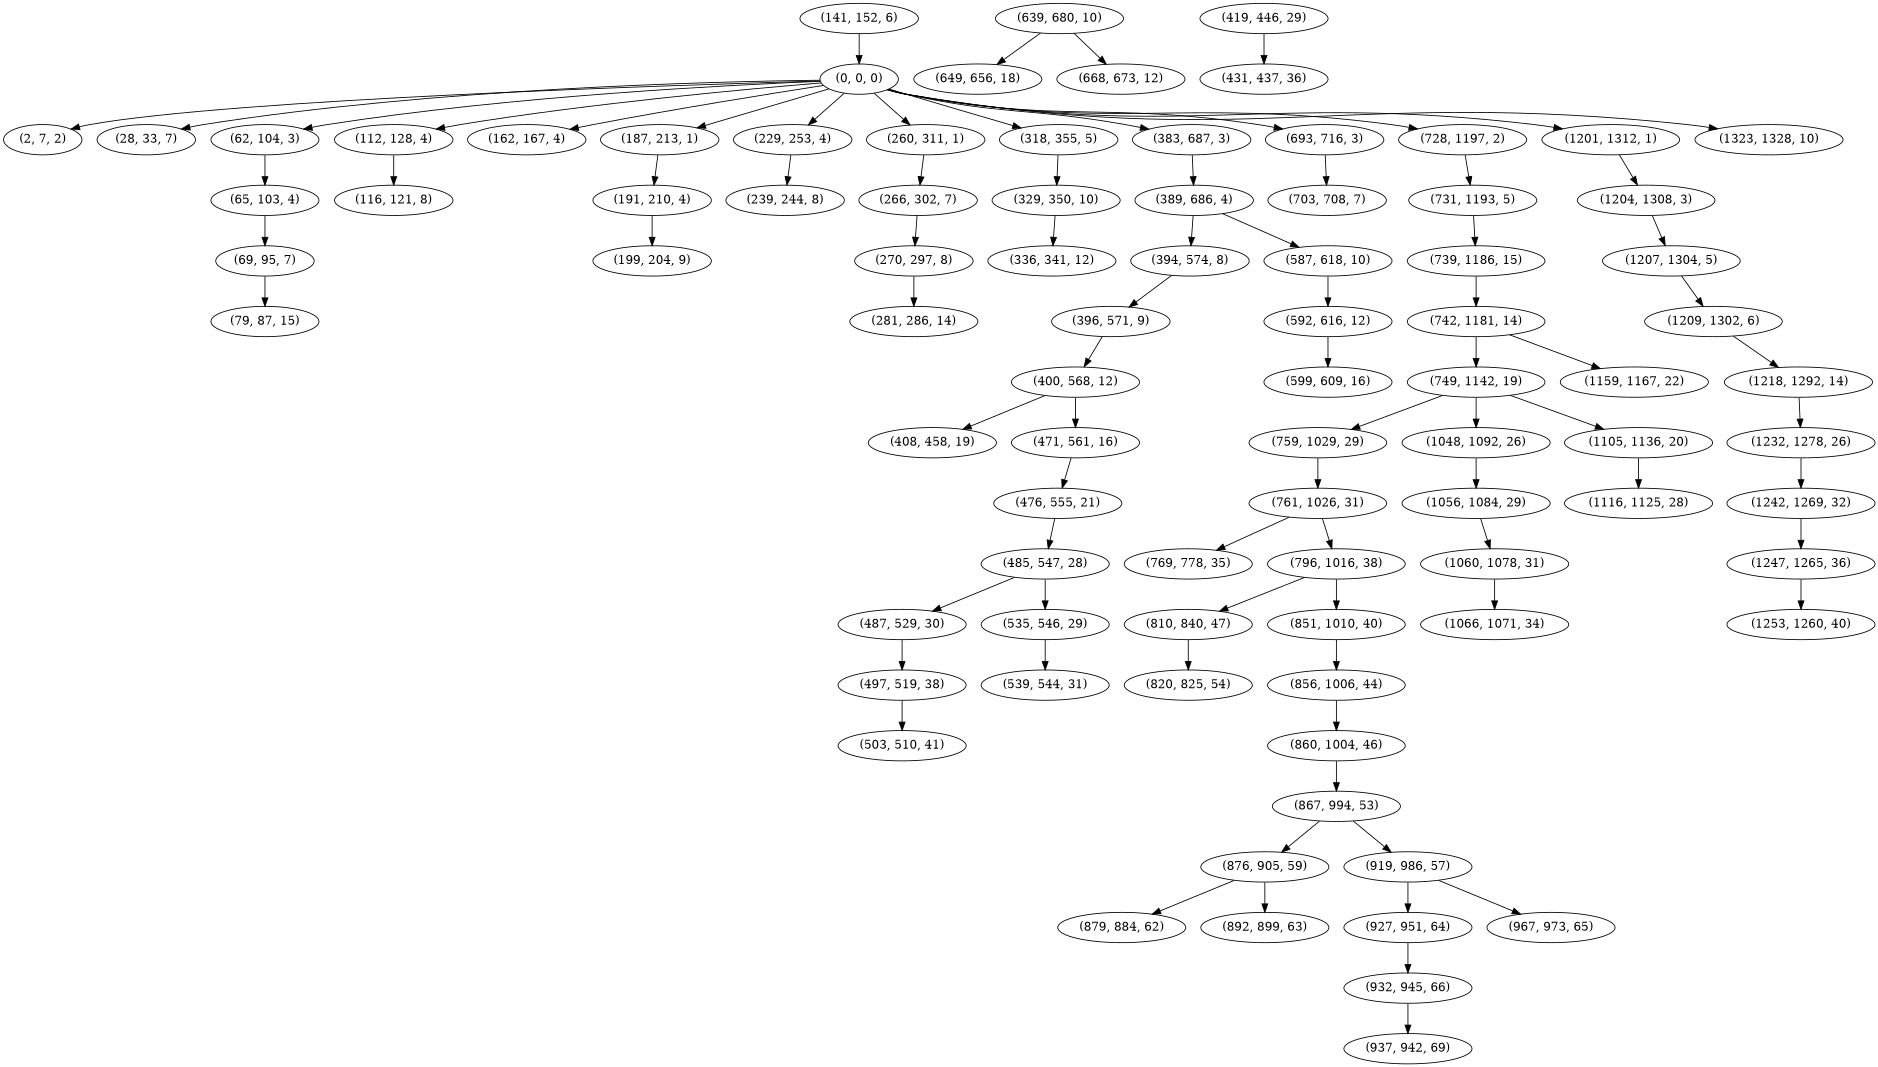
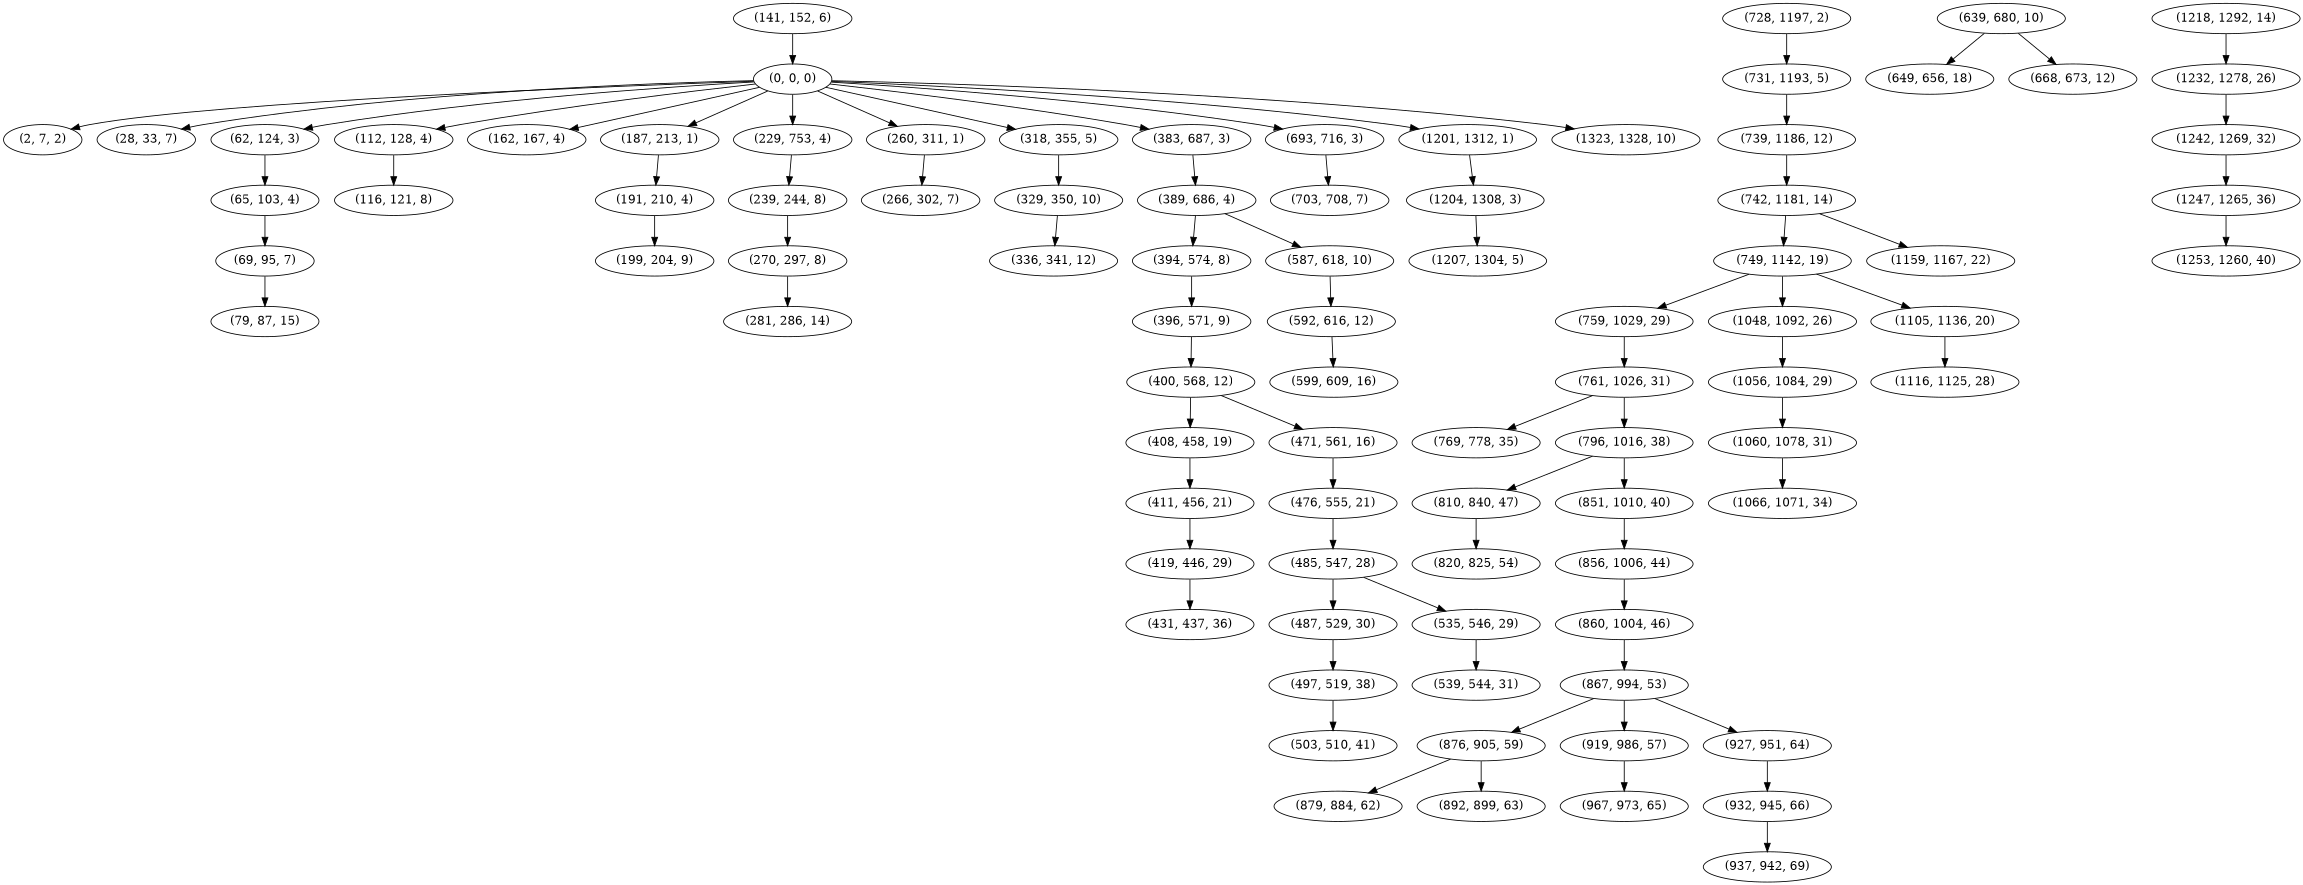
(1148, 113) -> none
(265, 140) -> (265, 140)
(793, 140) -> (793, 140)
(916, 226) -> (788, 226)
(1476, 261) -> (1787, 140)
(1713, 322) -> none
none -> (1190, 503)
(1408, 893) -> (1692, 714)
